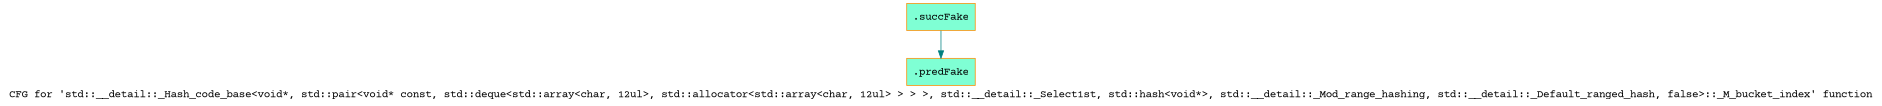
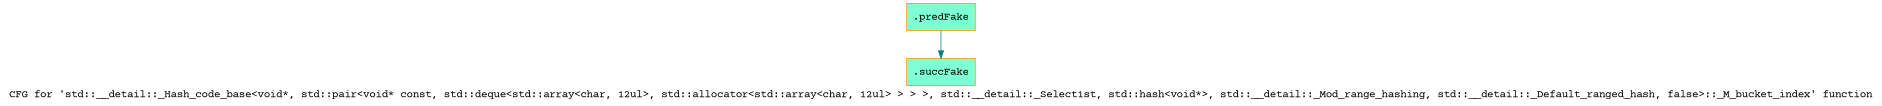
(941, 41) -> (941, 41)
